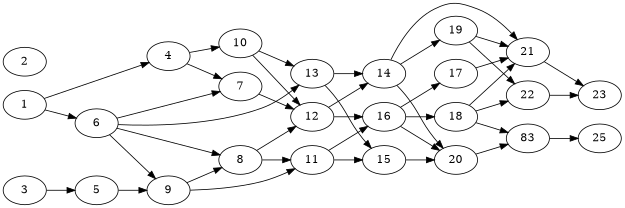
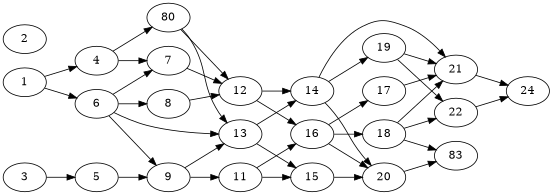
(240, 43) -> (169, 18)
(600, 95) -> (528, 91)
(600, 138) -> none
(272, 160) -> none
(201, 177) -> (201, 158)
